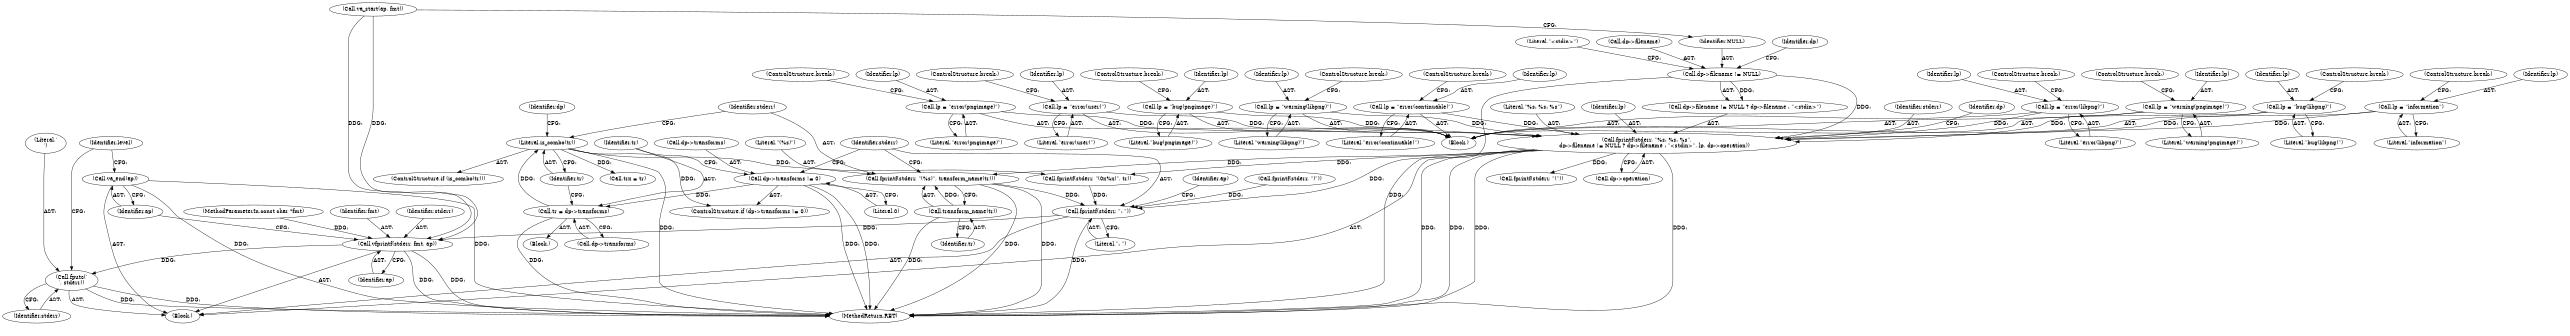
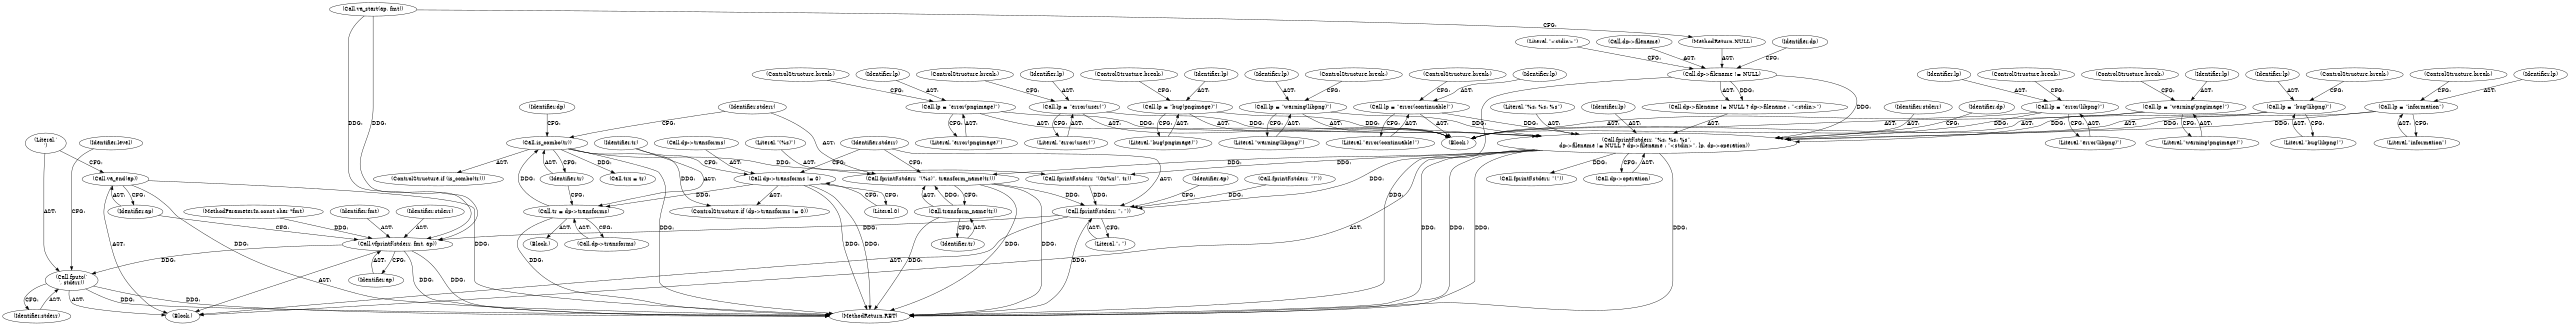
(1722, 42) -> (1722, 42)
(547, 143) -> (547, 143)
(113, 159) -> (80, 161)
(873, 195) -> (873, 195)
